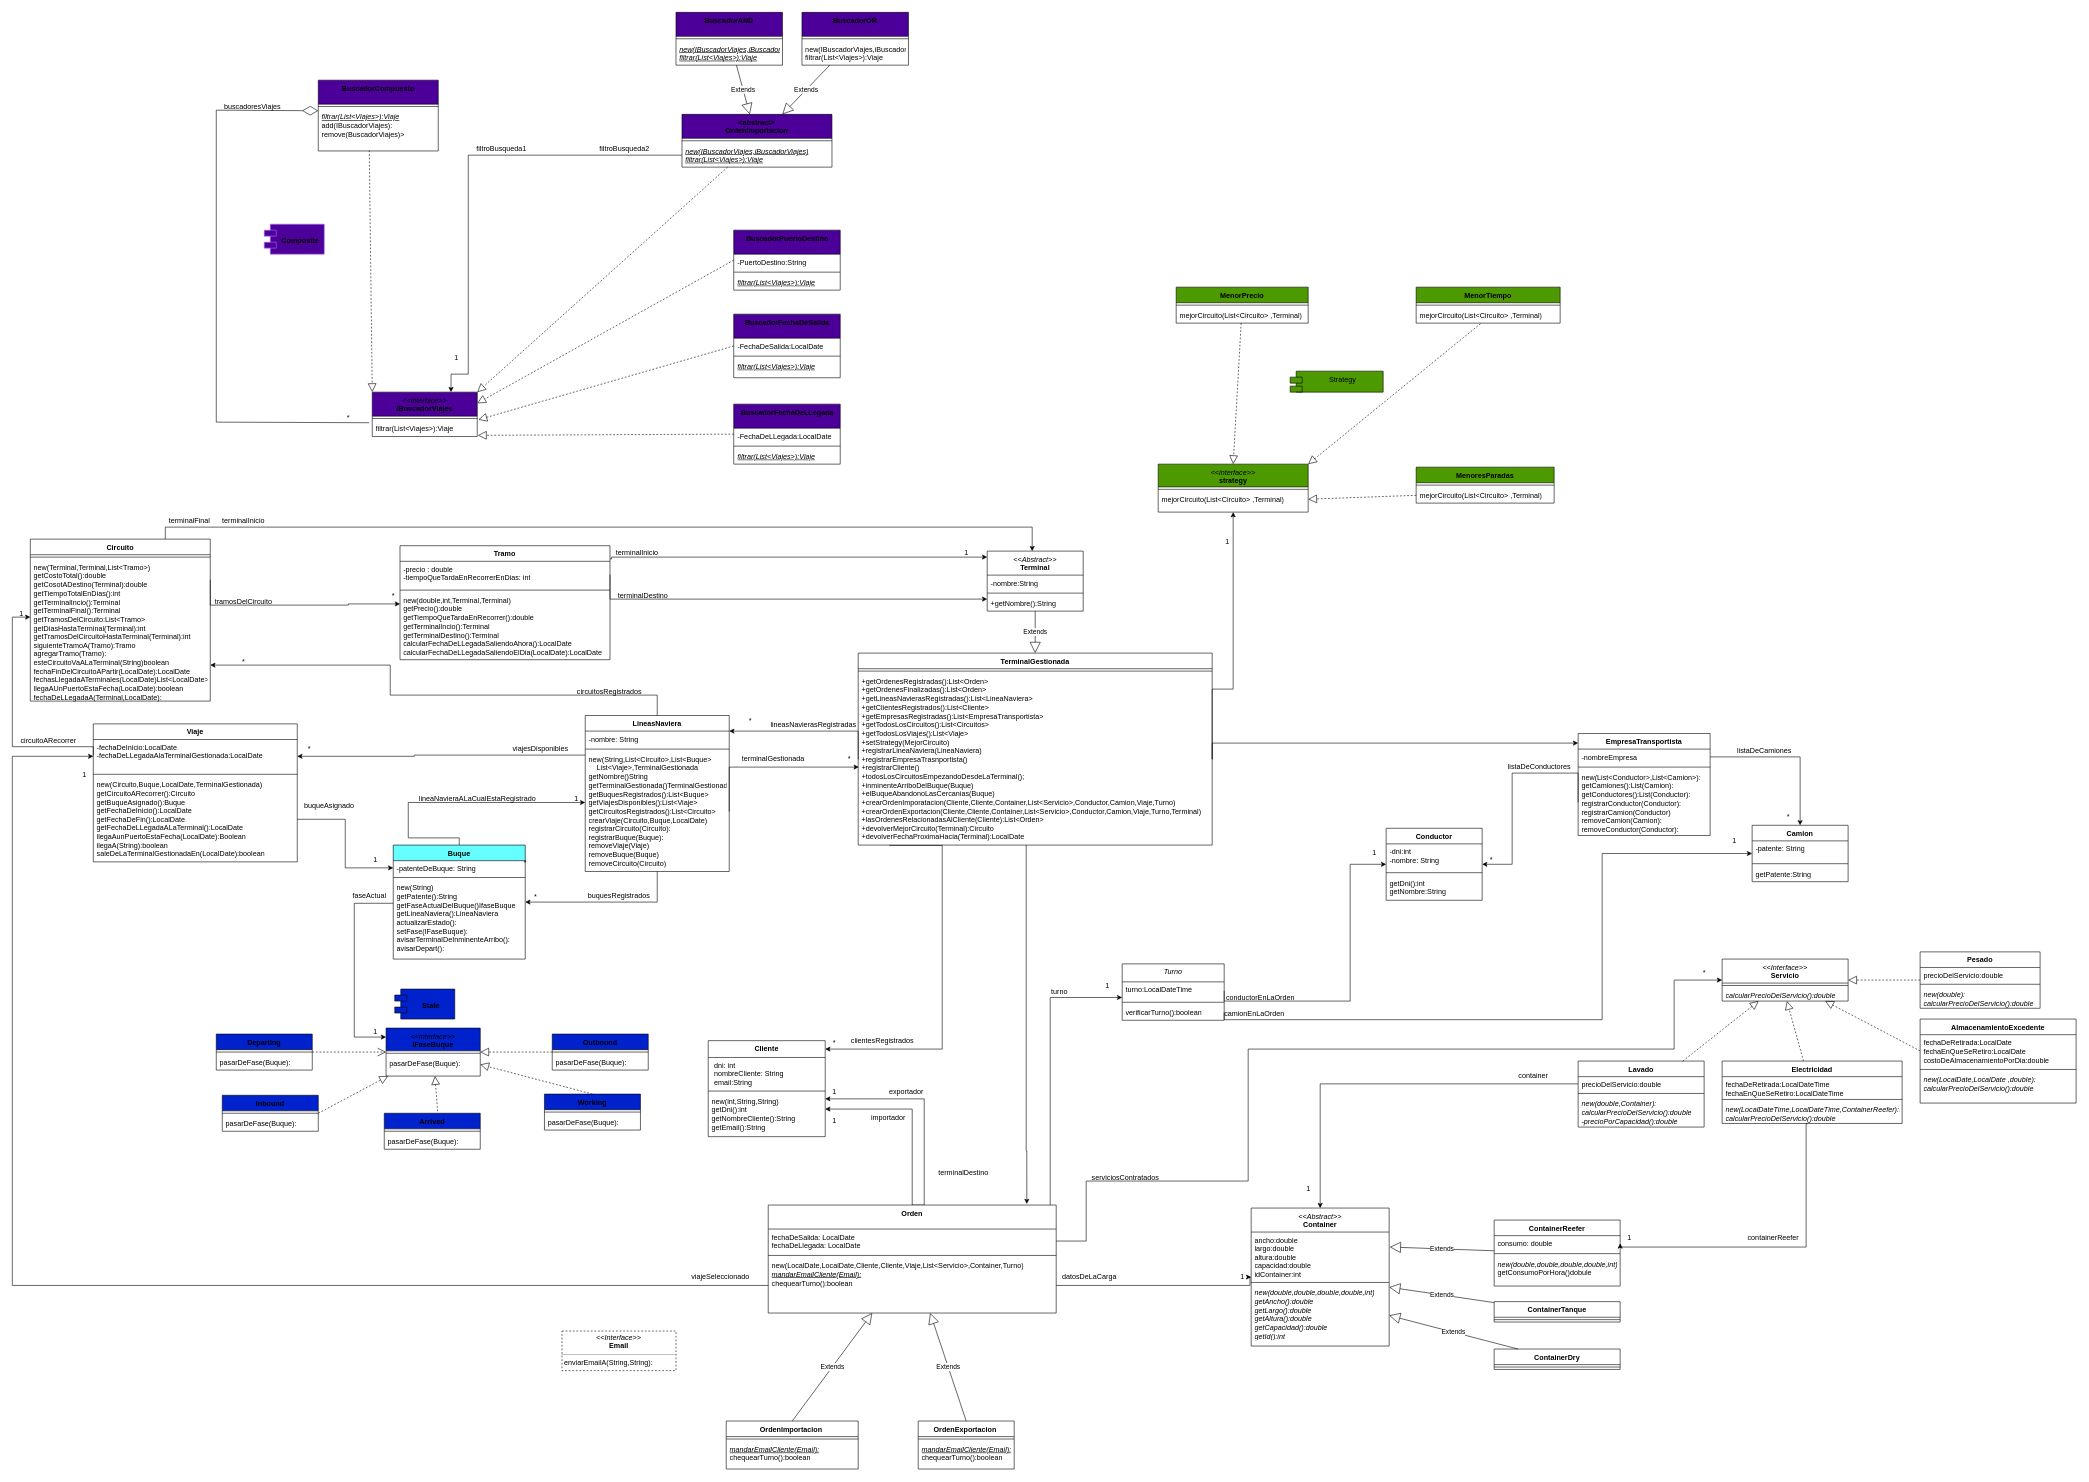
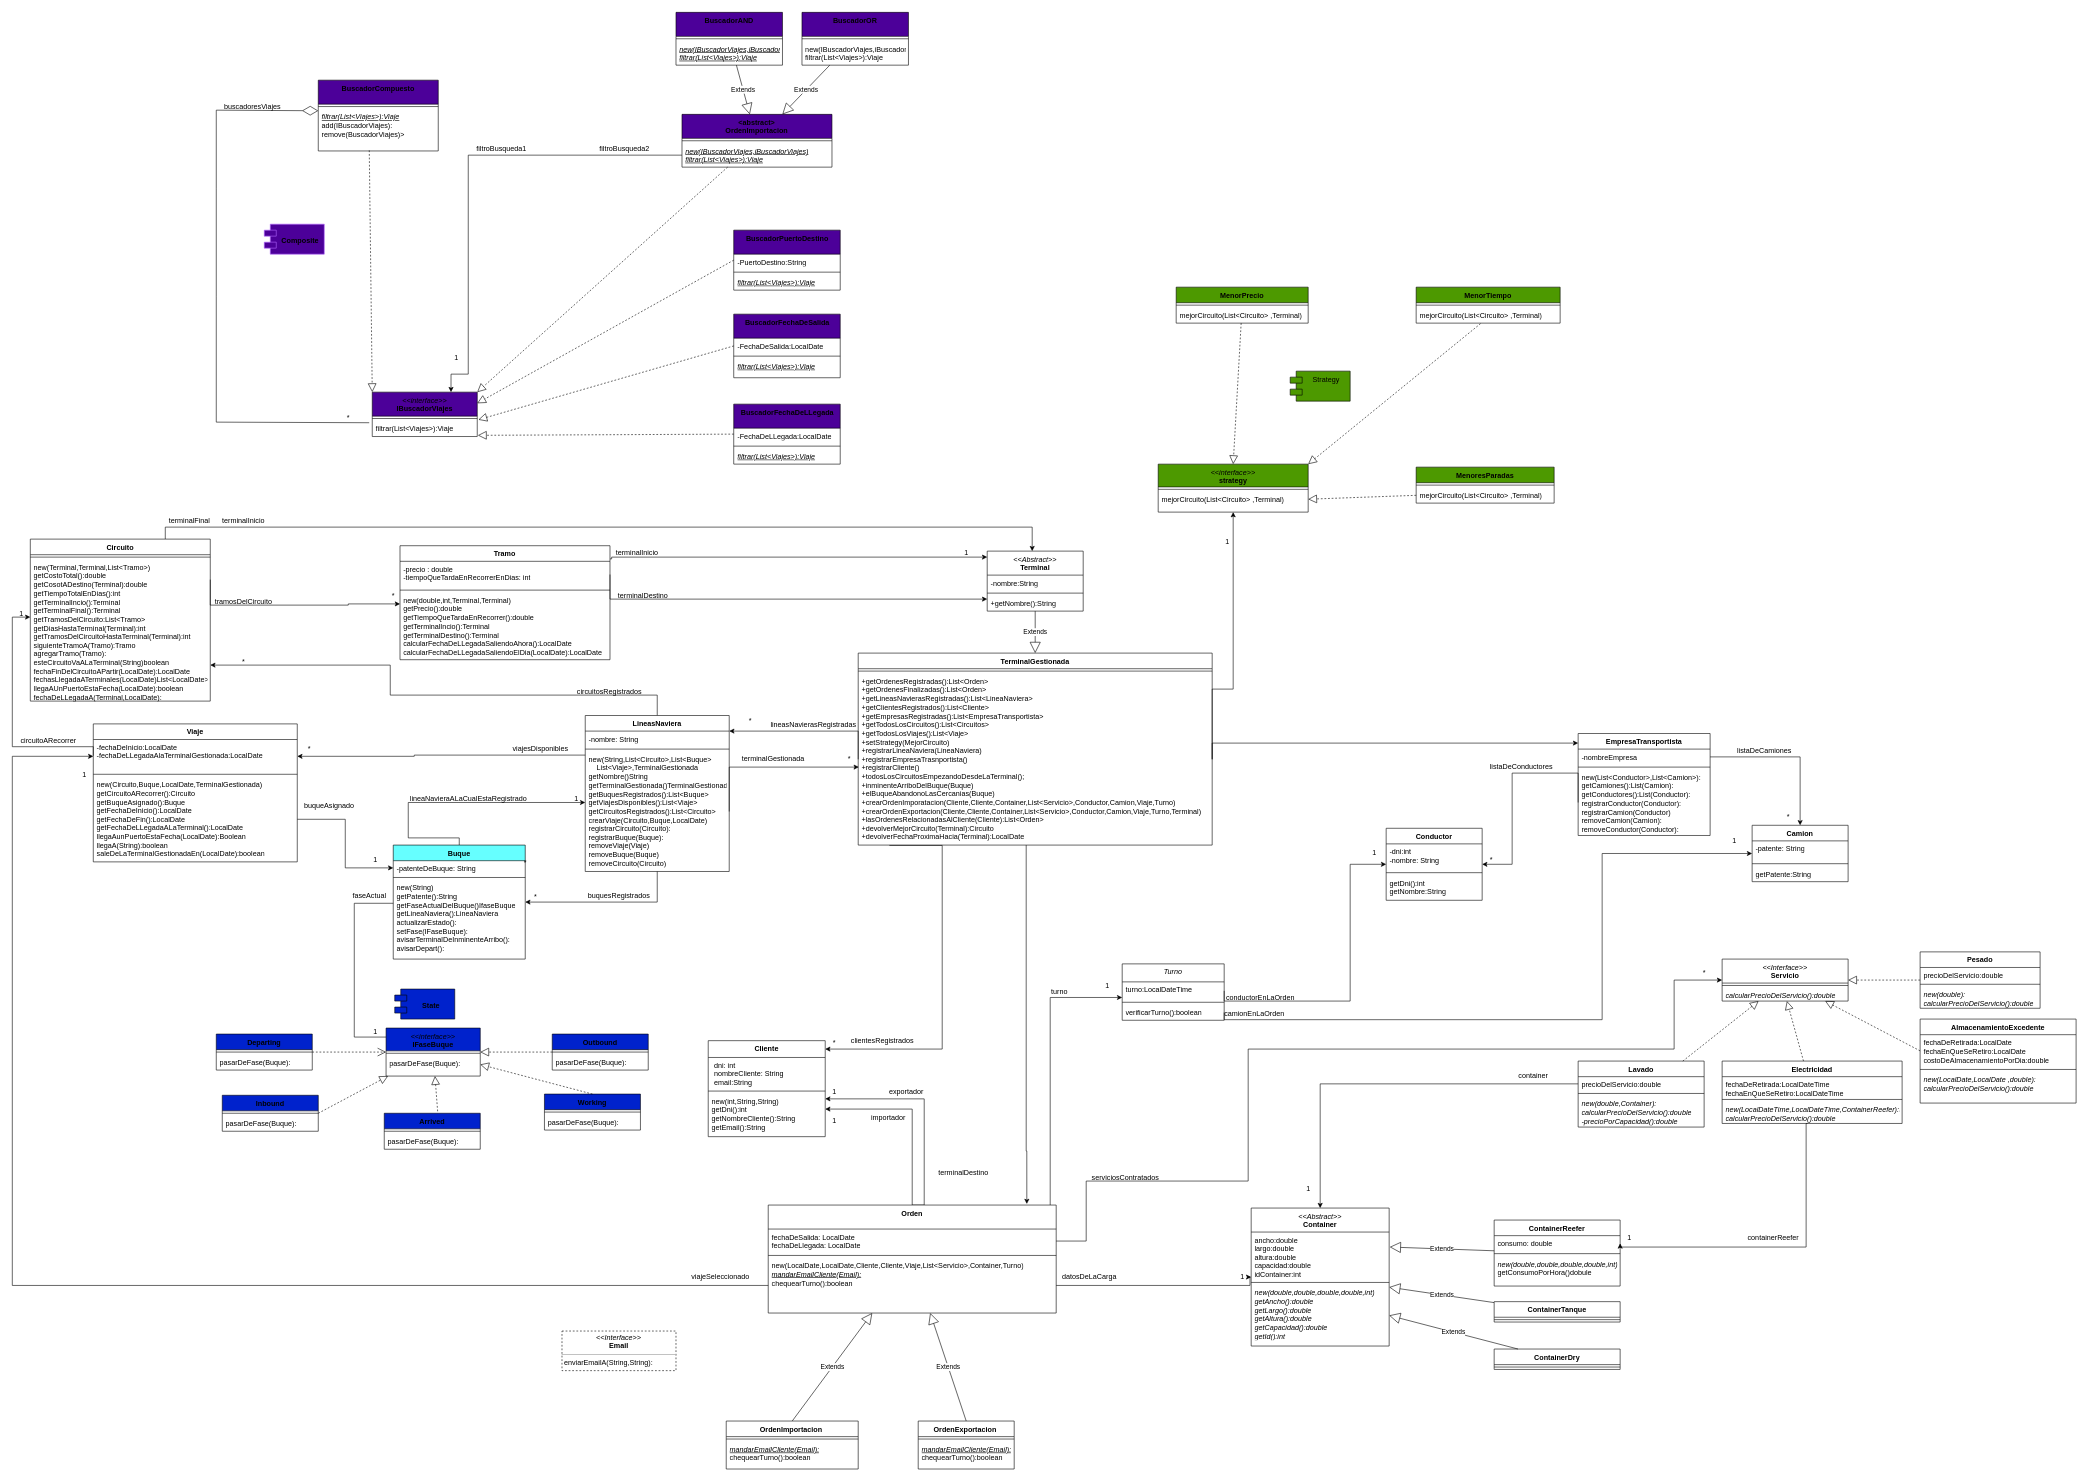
(1337, 382) -> (1320, 386)
(1539, 767) -> (1521, 767)
(477, 799) -> (468, 799)
(380, 1037) -> (382, 1037)
